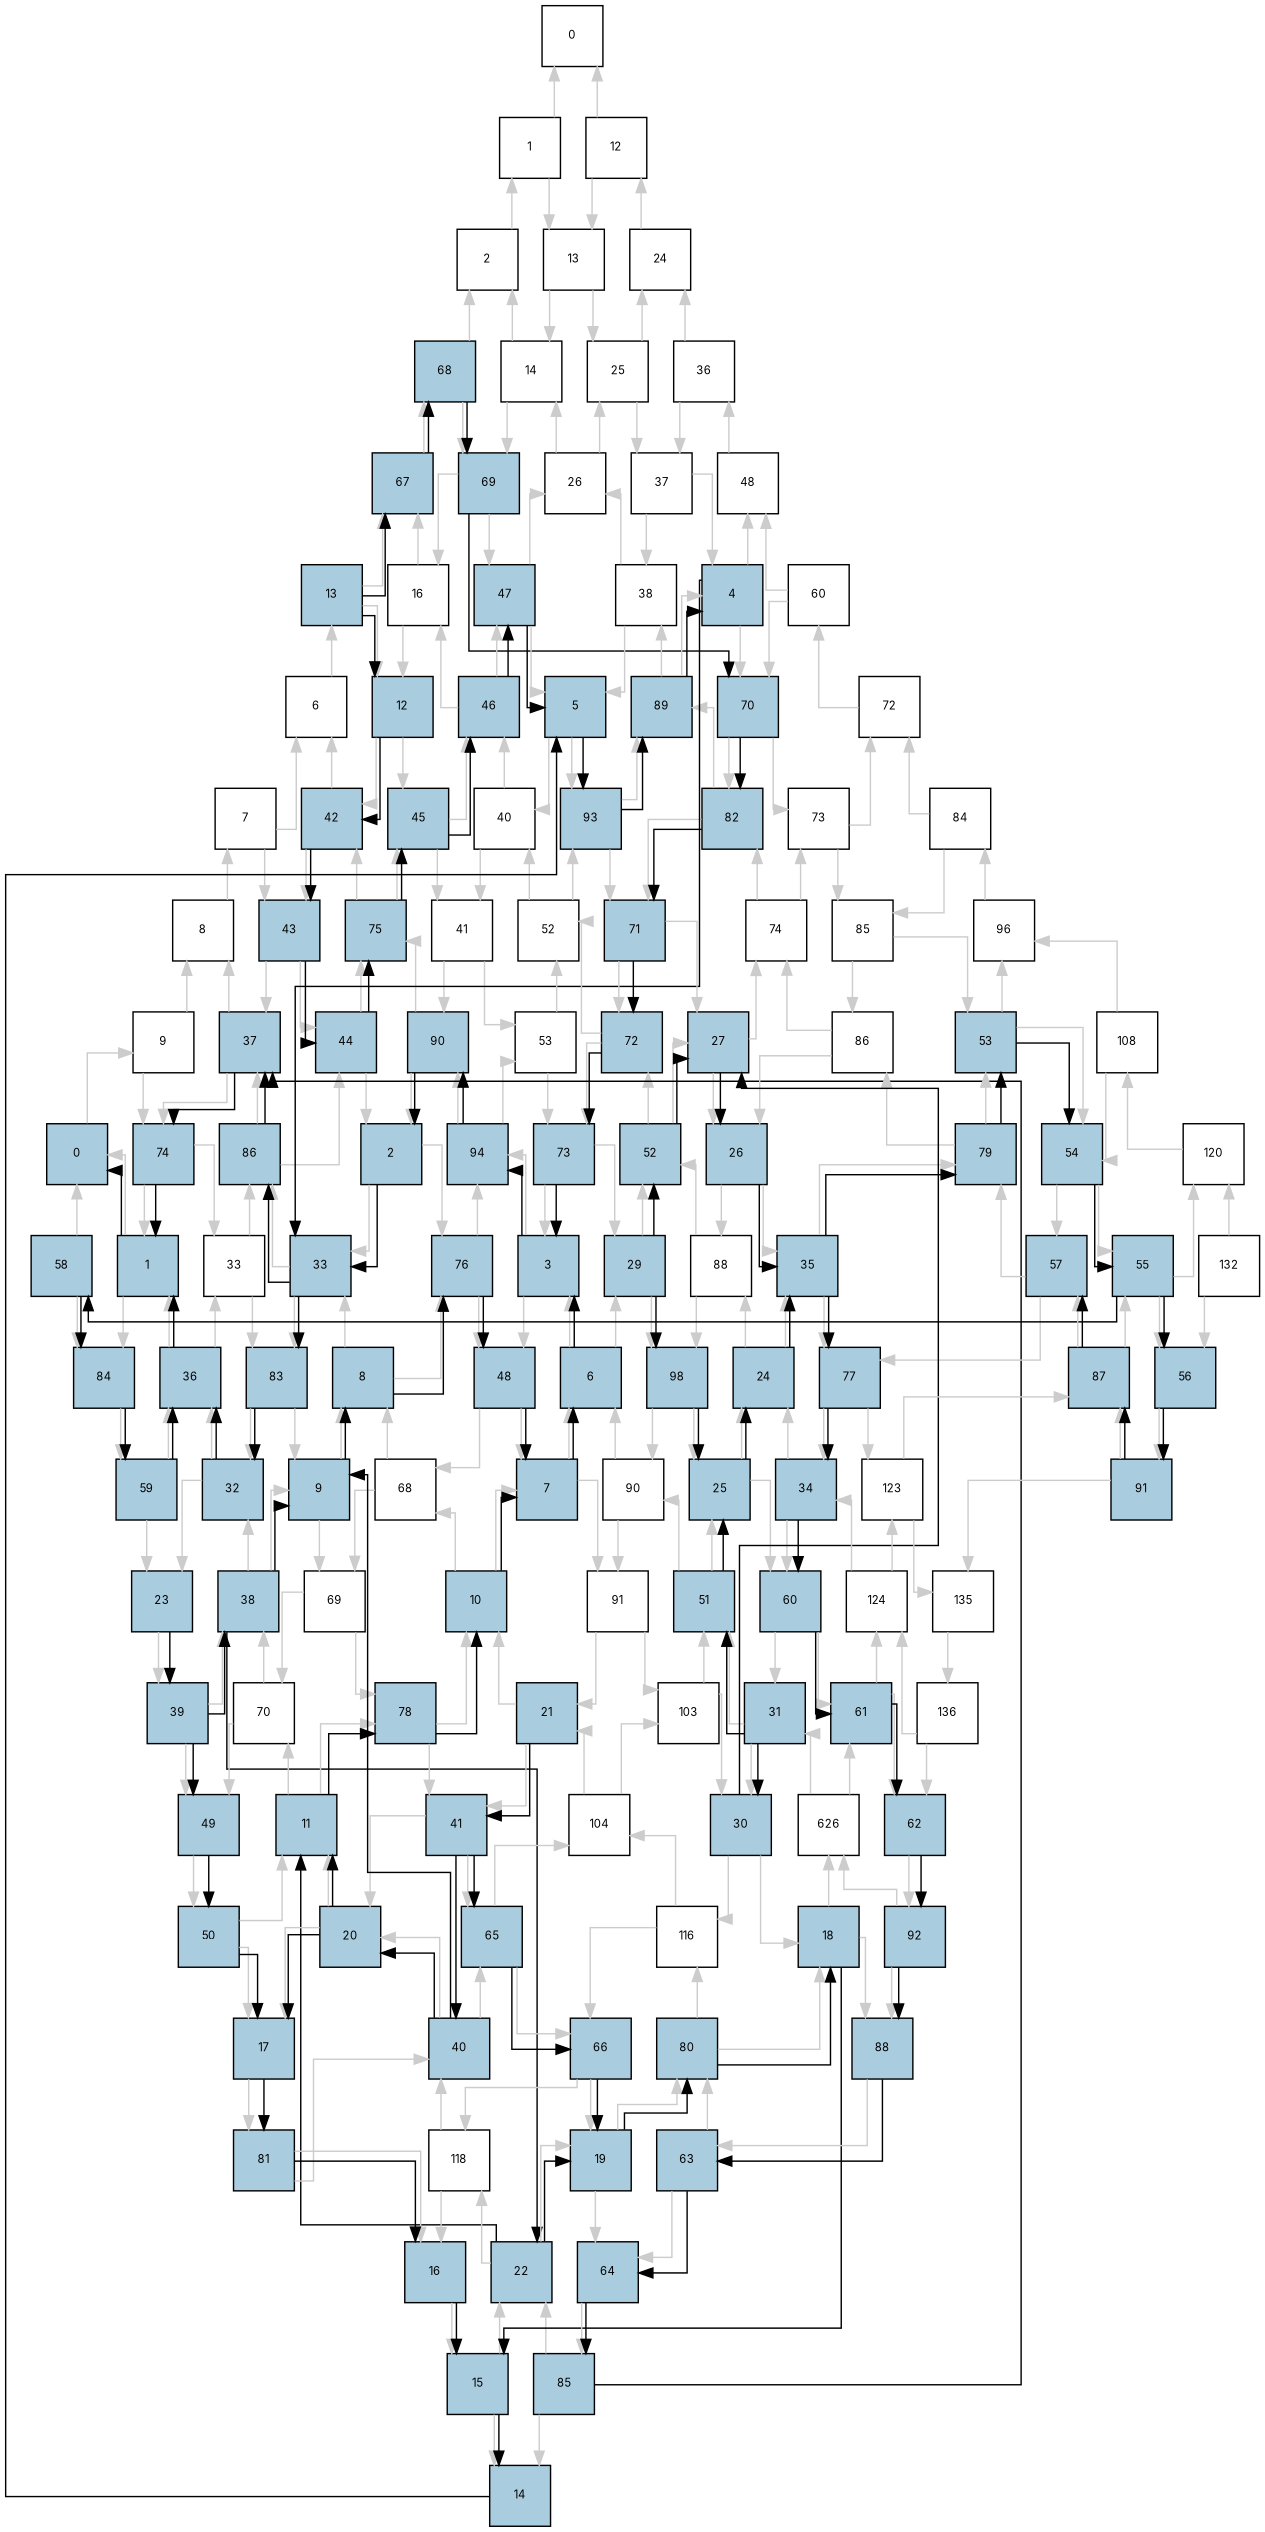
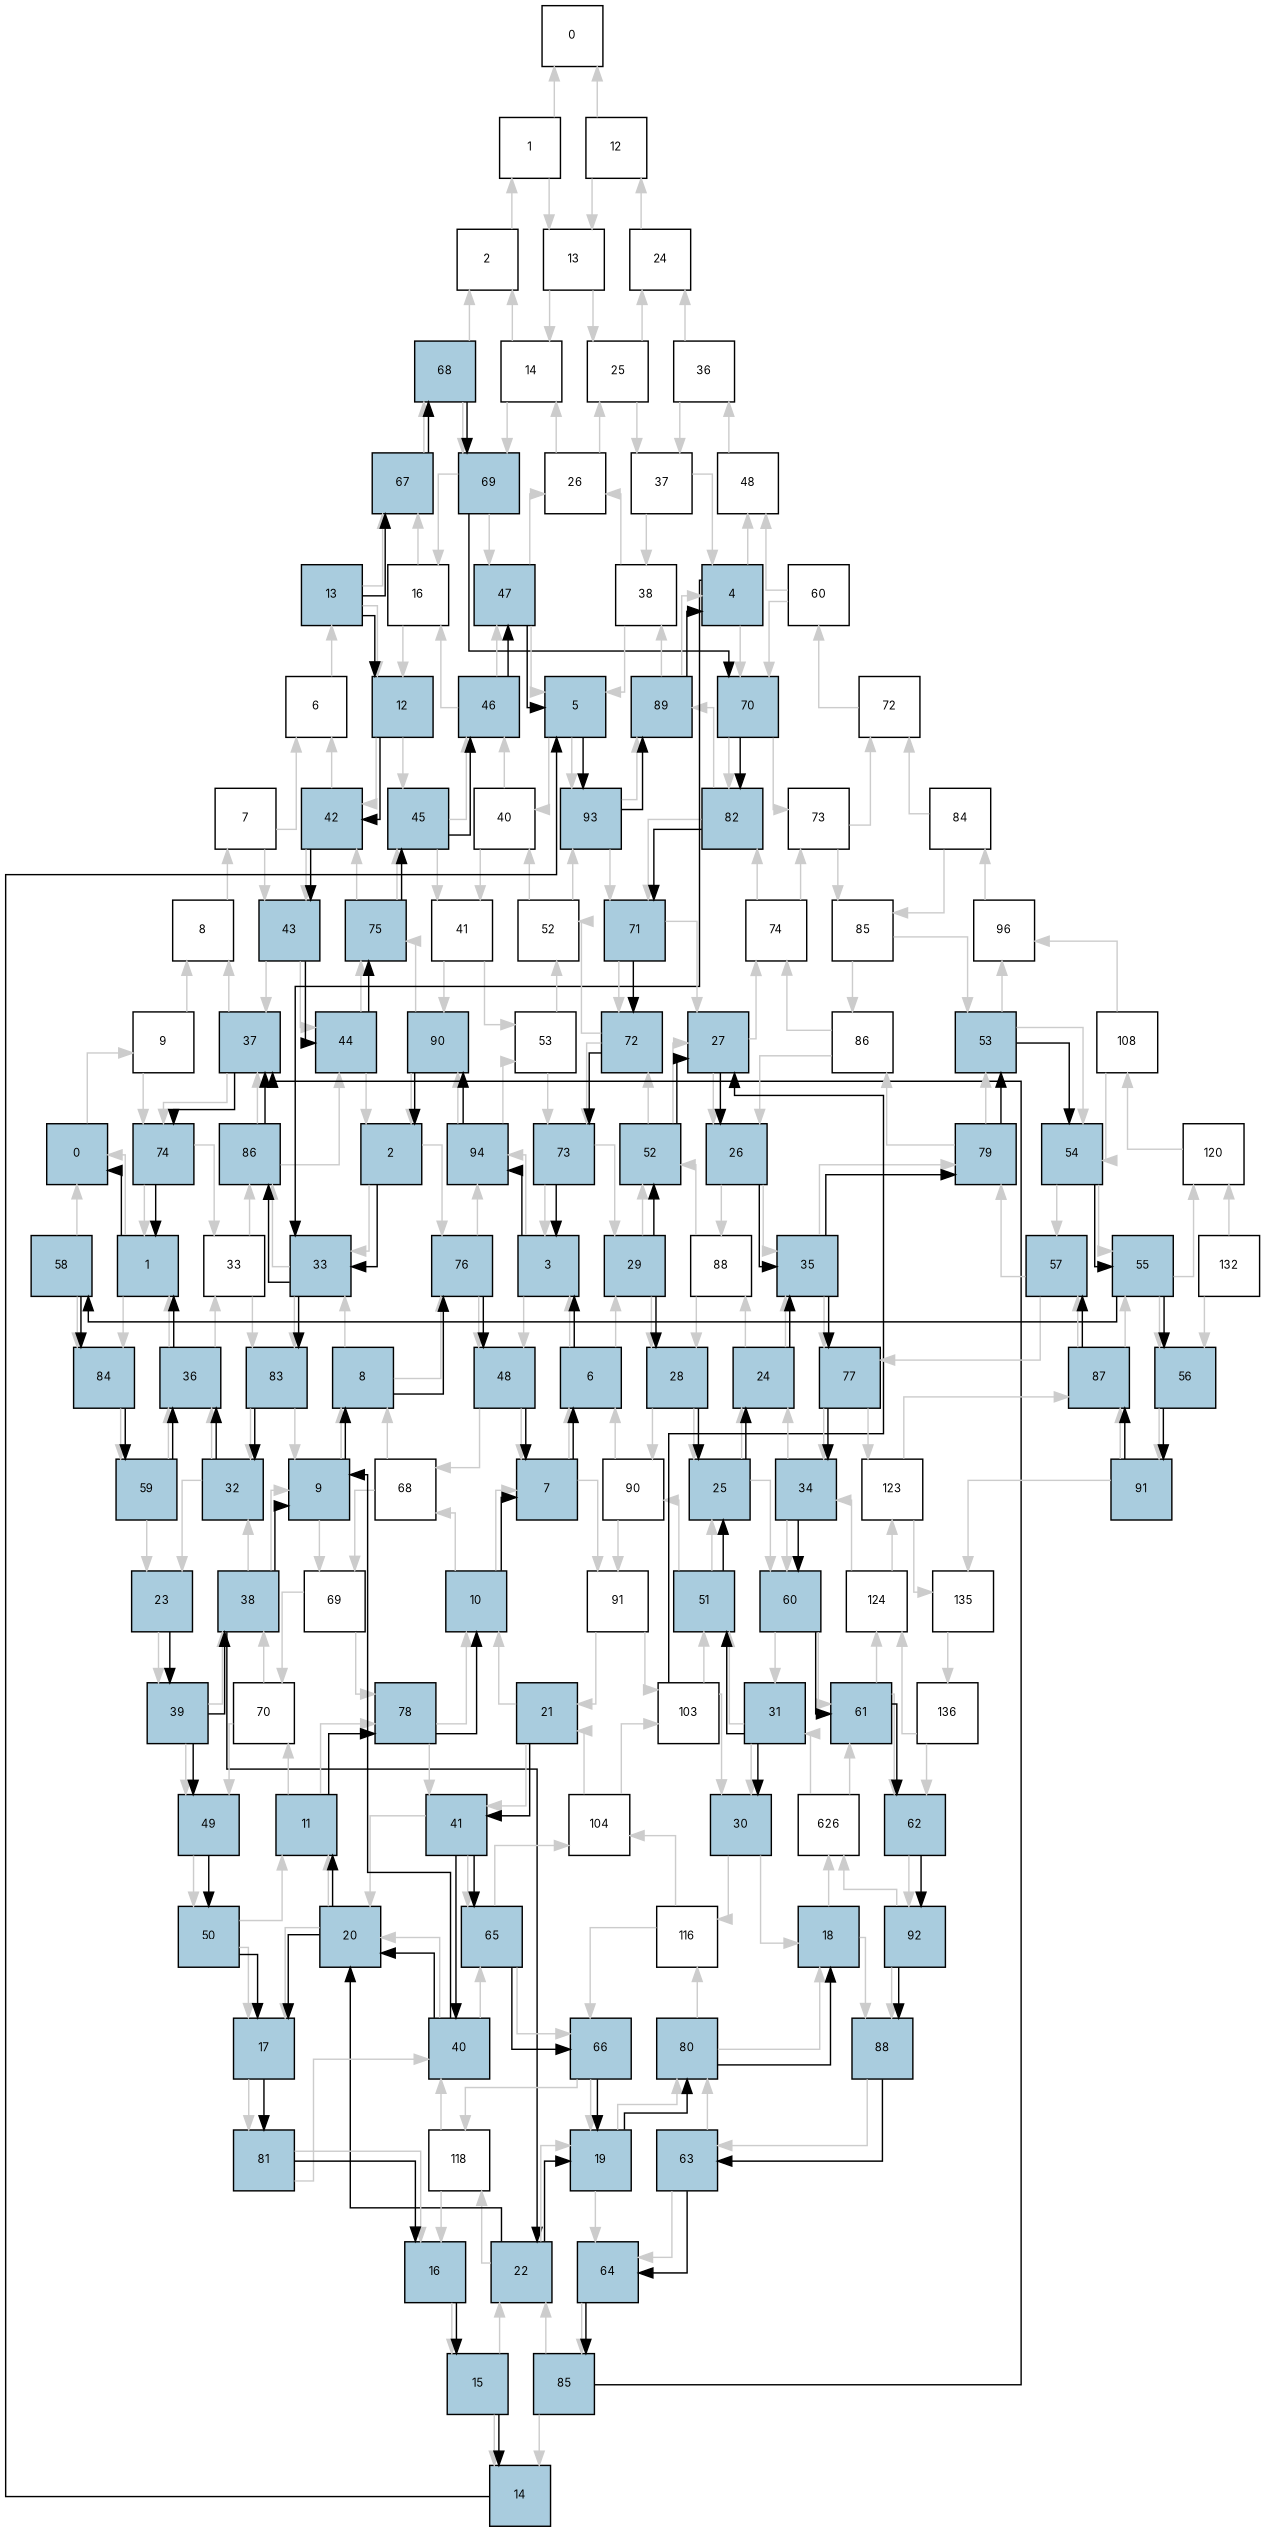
(677, 1378) -> (677, 1378)
(938, 1442) -> (883, 1418)
(301, 2196) -> (350, 2187)
(841, 2322) -> none
